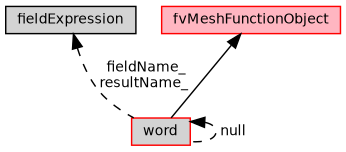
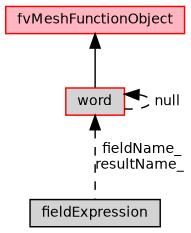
(98, 89) -> (95, 165)
